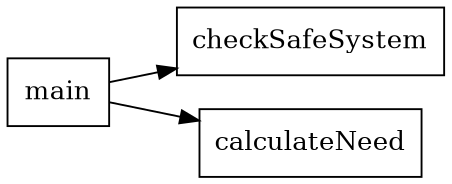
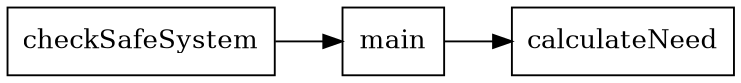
(134, 77) -> (299, 41)
